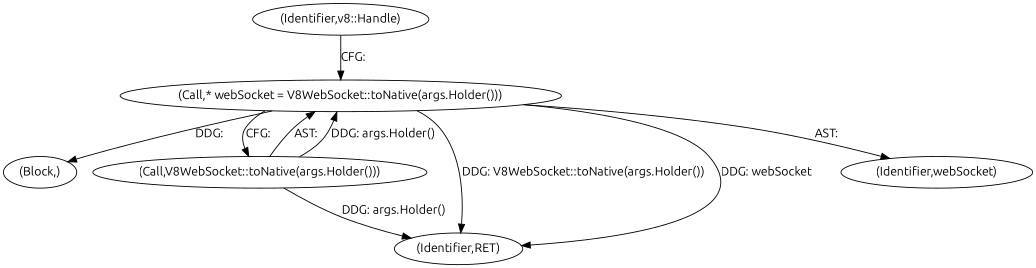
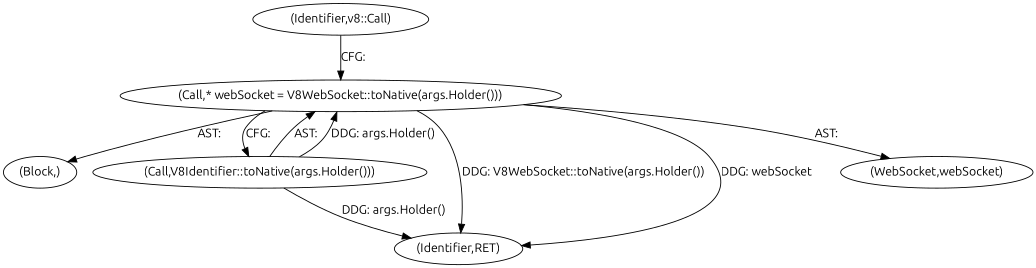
(341, 19) -> (341, 19)
(211, 134) -> (211, 134)
(260, 172) -> (260, 172)
(937, 172) -> (937, 172)
